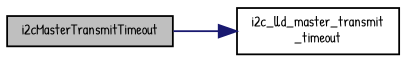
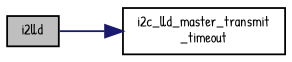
(90, 31) -> (33, 31)
